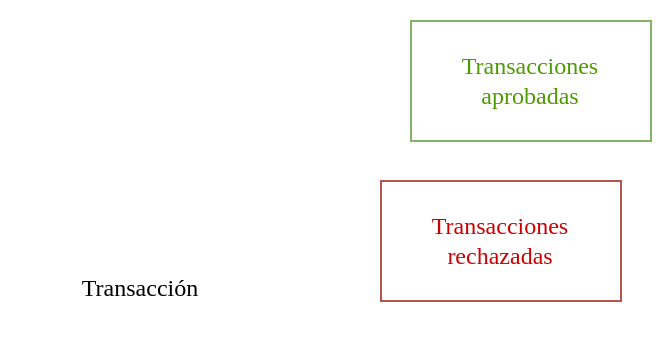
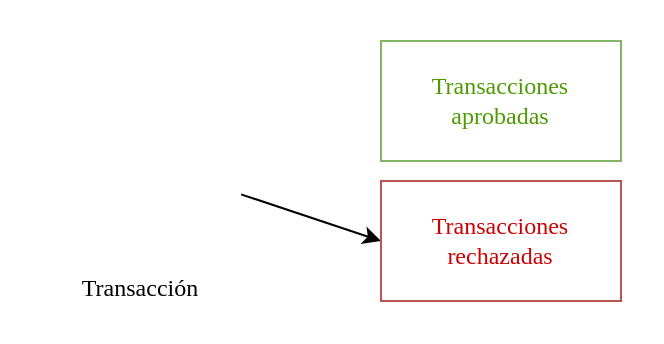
(531, 81) -> (501, 101)
none -> (305, 216)
